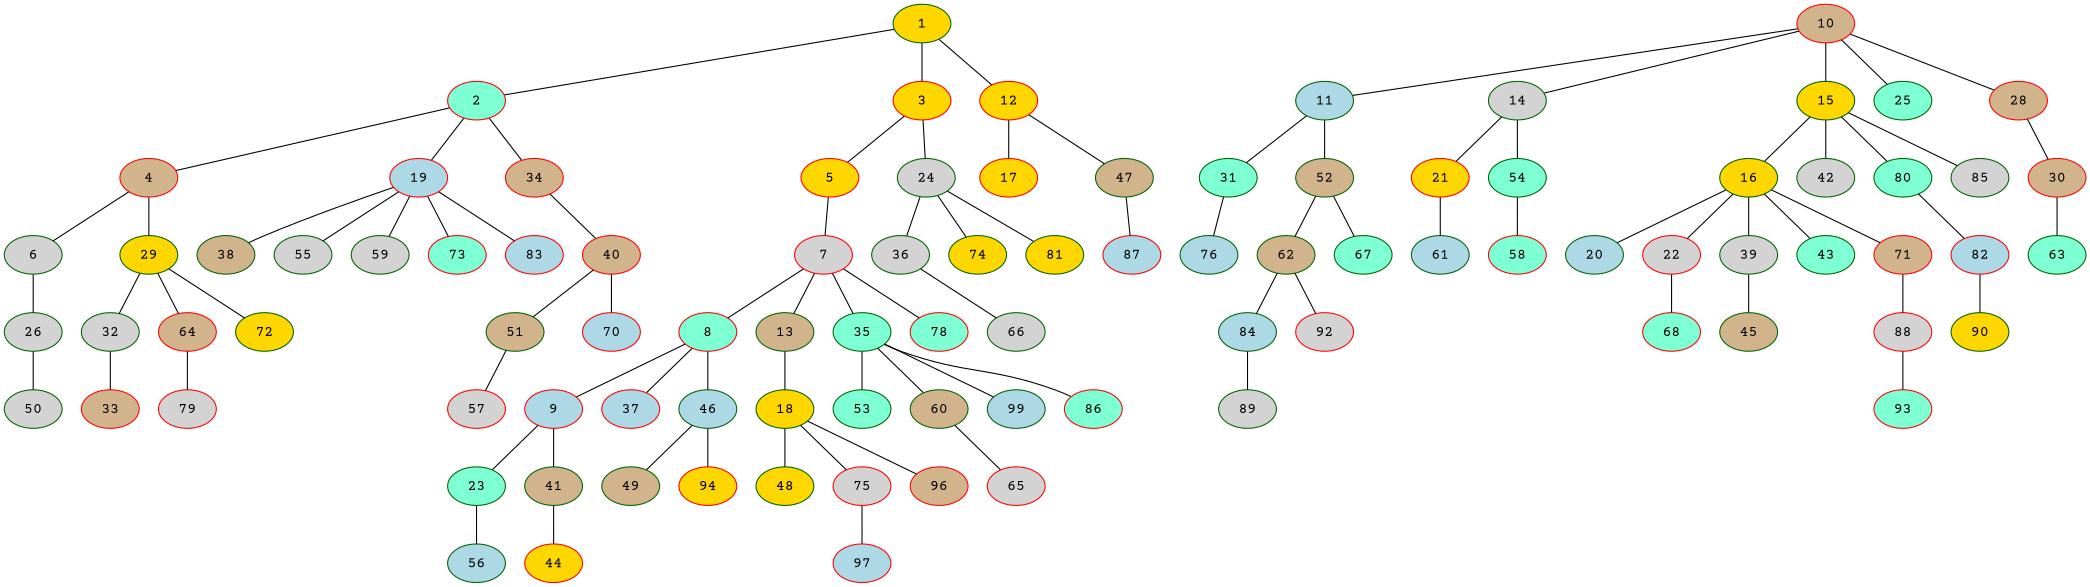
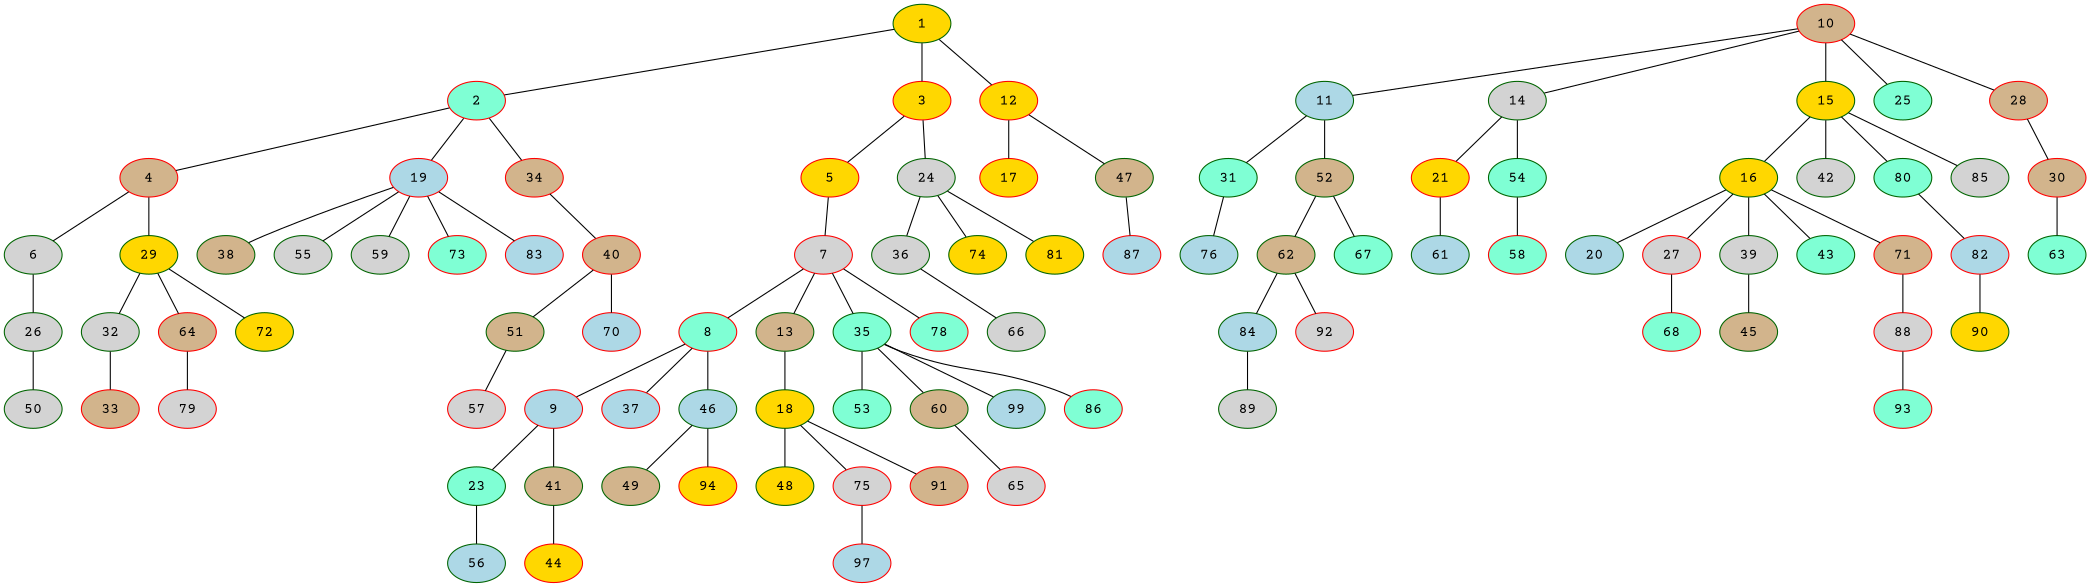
(1672, 255) -> (1672, 255)
(939, 486) -> (939, 486)
